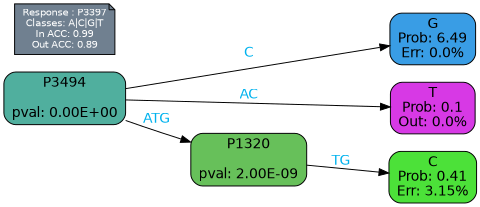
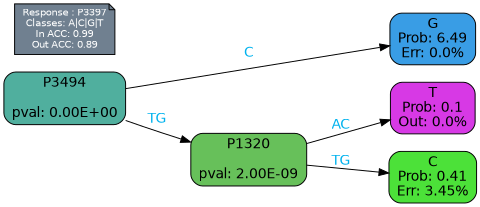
(253, 103) -> (344, 133)
(157, 119) -> (157, 119)
(433, 177) -> (433, 177)
